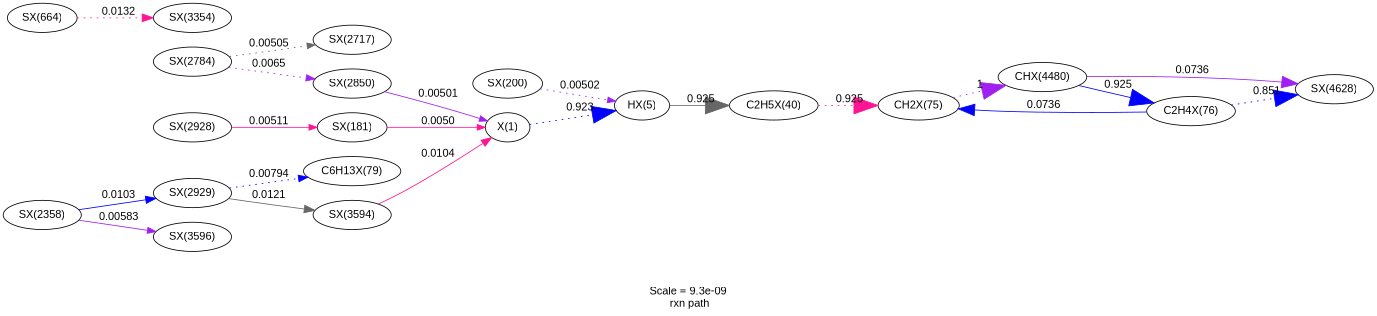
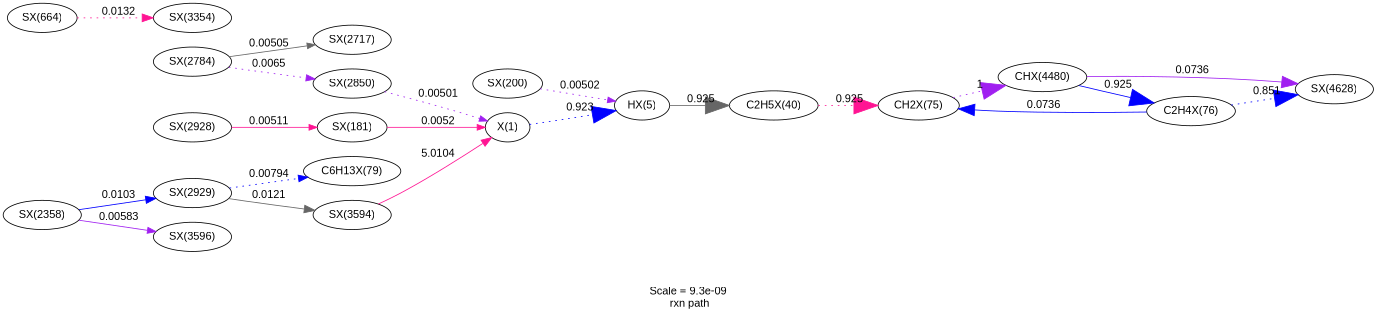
(268, 51) -> (268, 51)
(432, 105) -> (432, 105)
(437, 121) -> (437, 121)
(437, 154) -> (437, 154)
